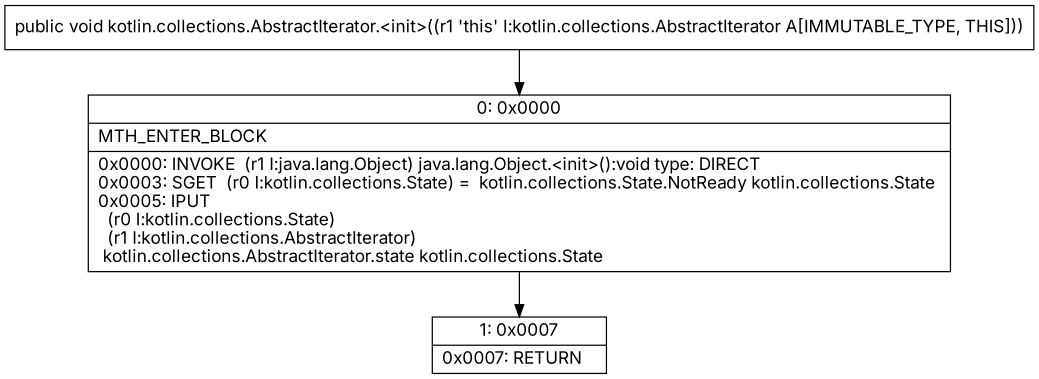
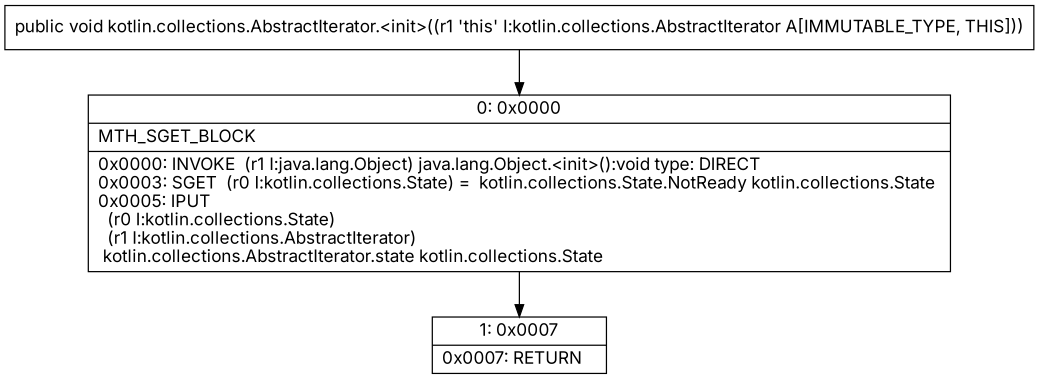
(183, 137) -> (178, 137)
